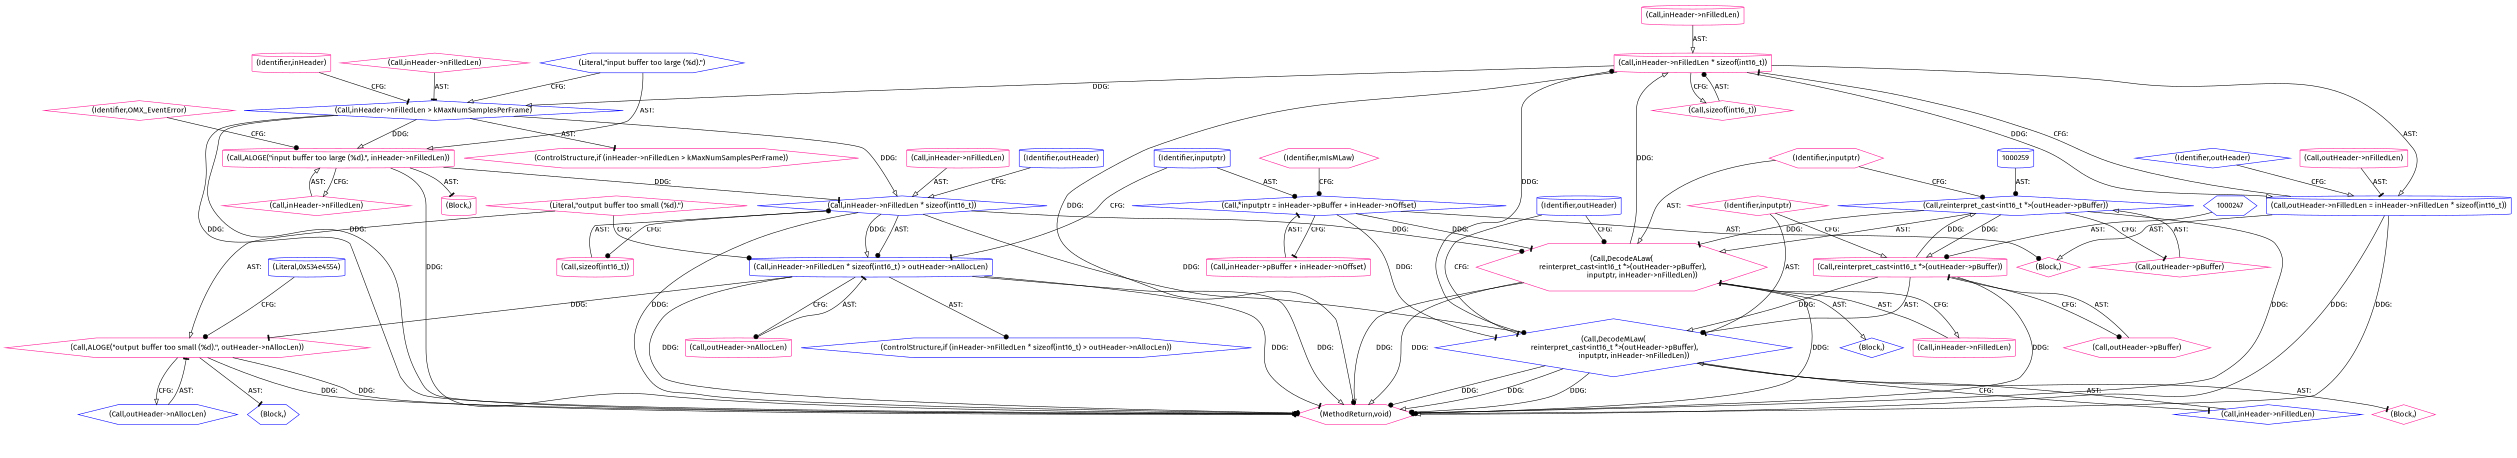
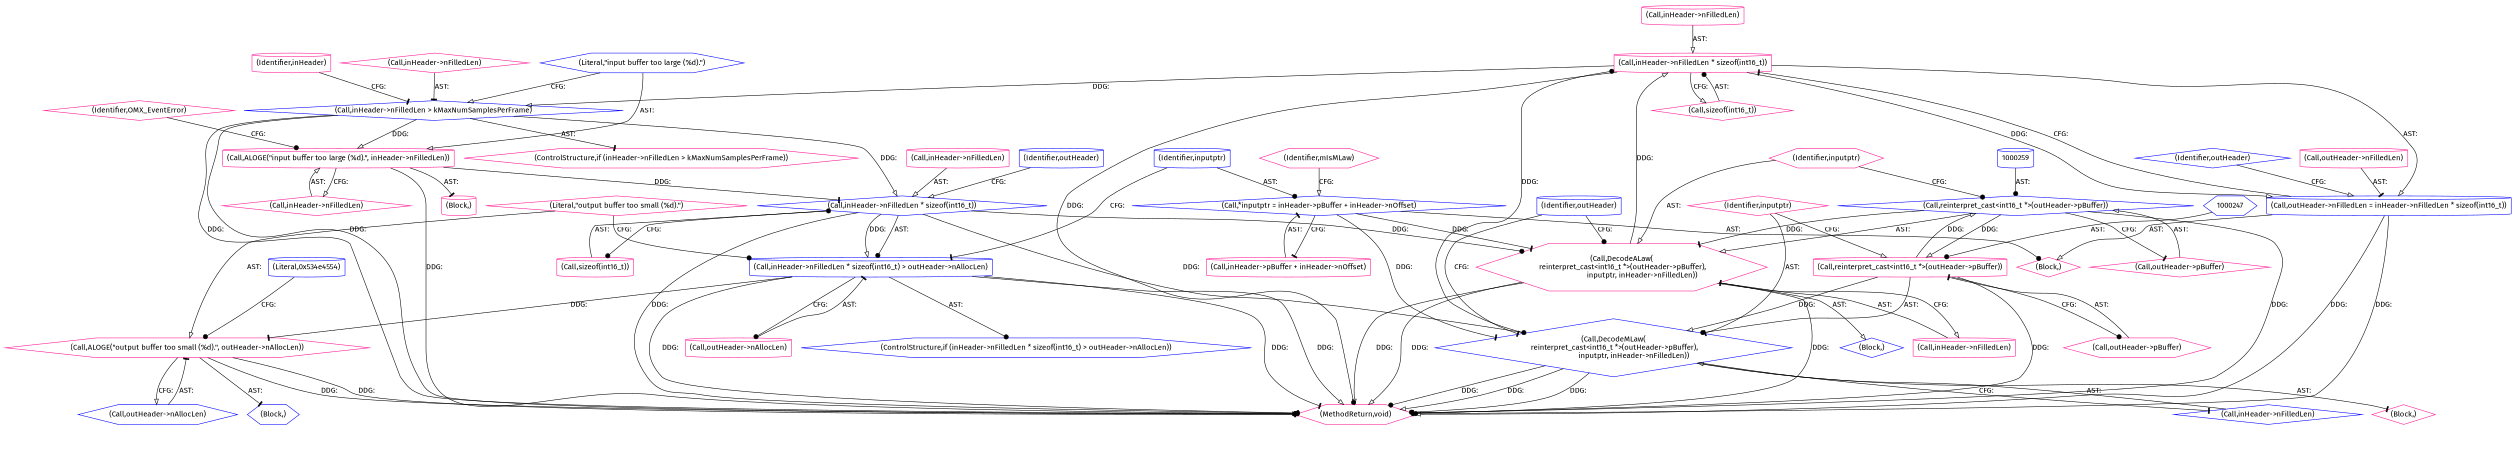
(1319, 180) -> (1319, 180)
